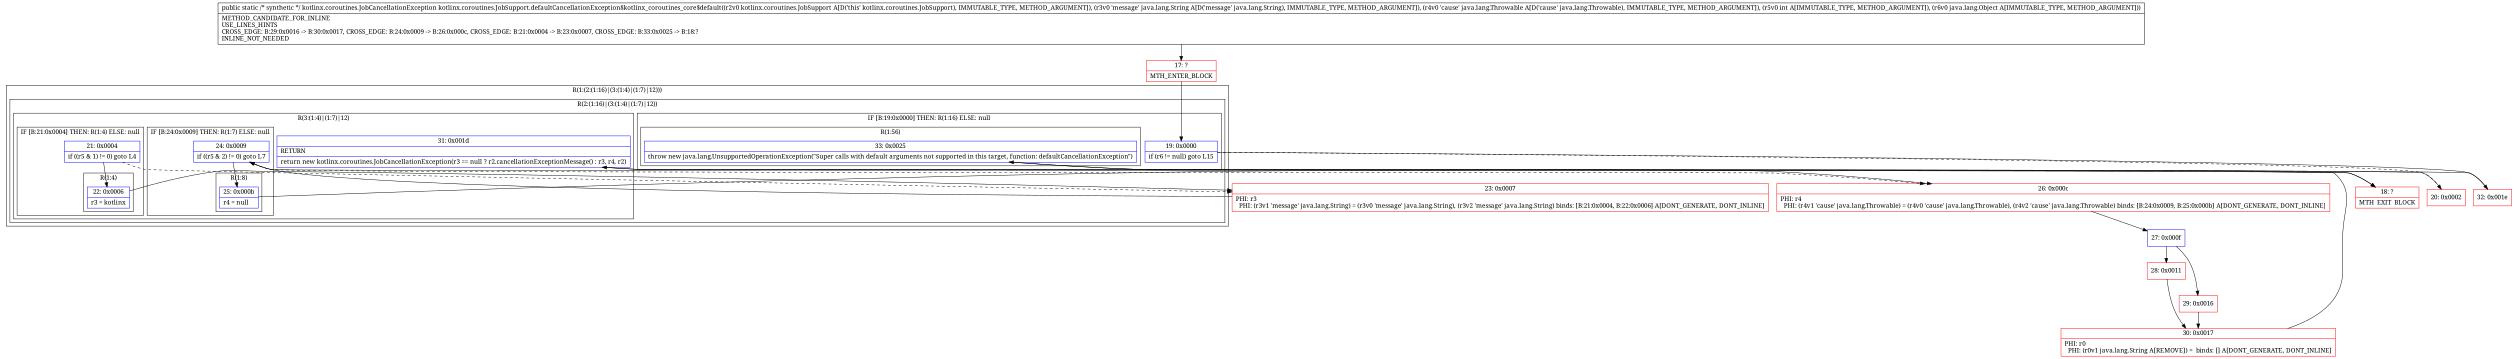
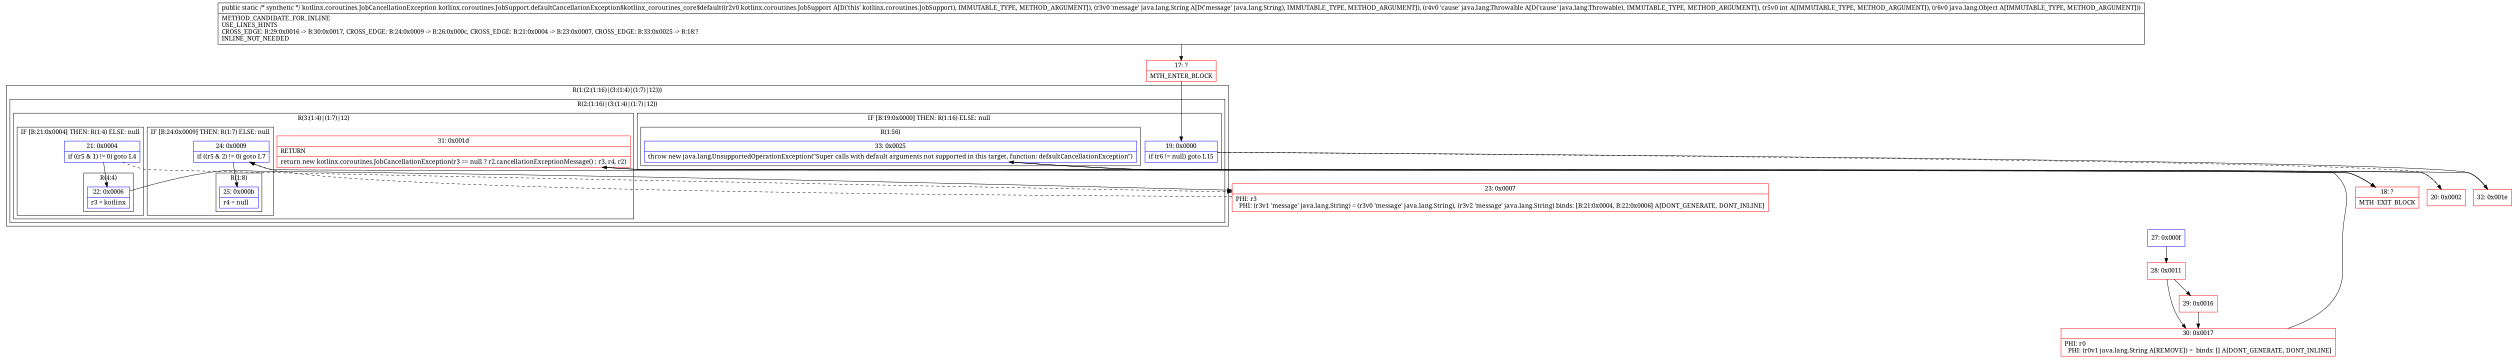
(454, 152) -> (454, 152)
(108, 178) -> (108, 178)
(742, 191) -> (742, 191)
(2053, 198) -> none
(2191, 266) -> (2181, 286)
